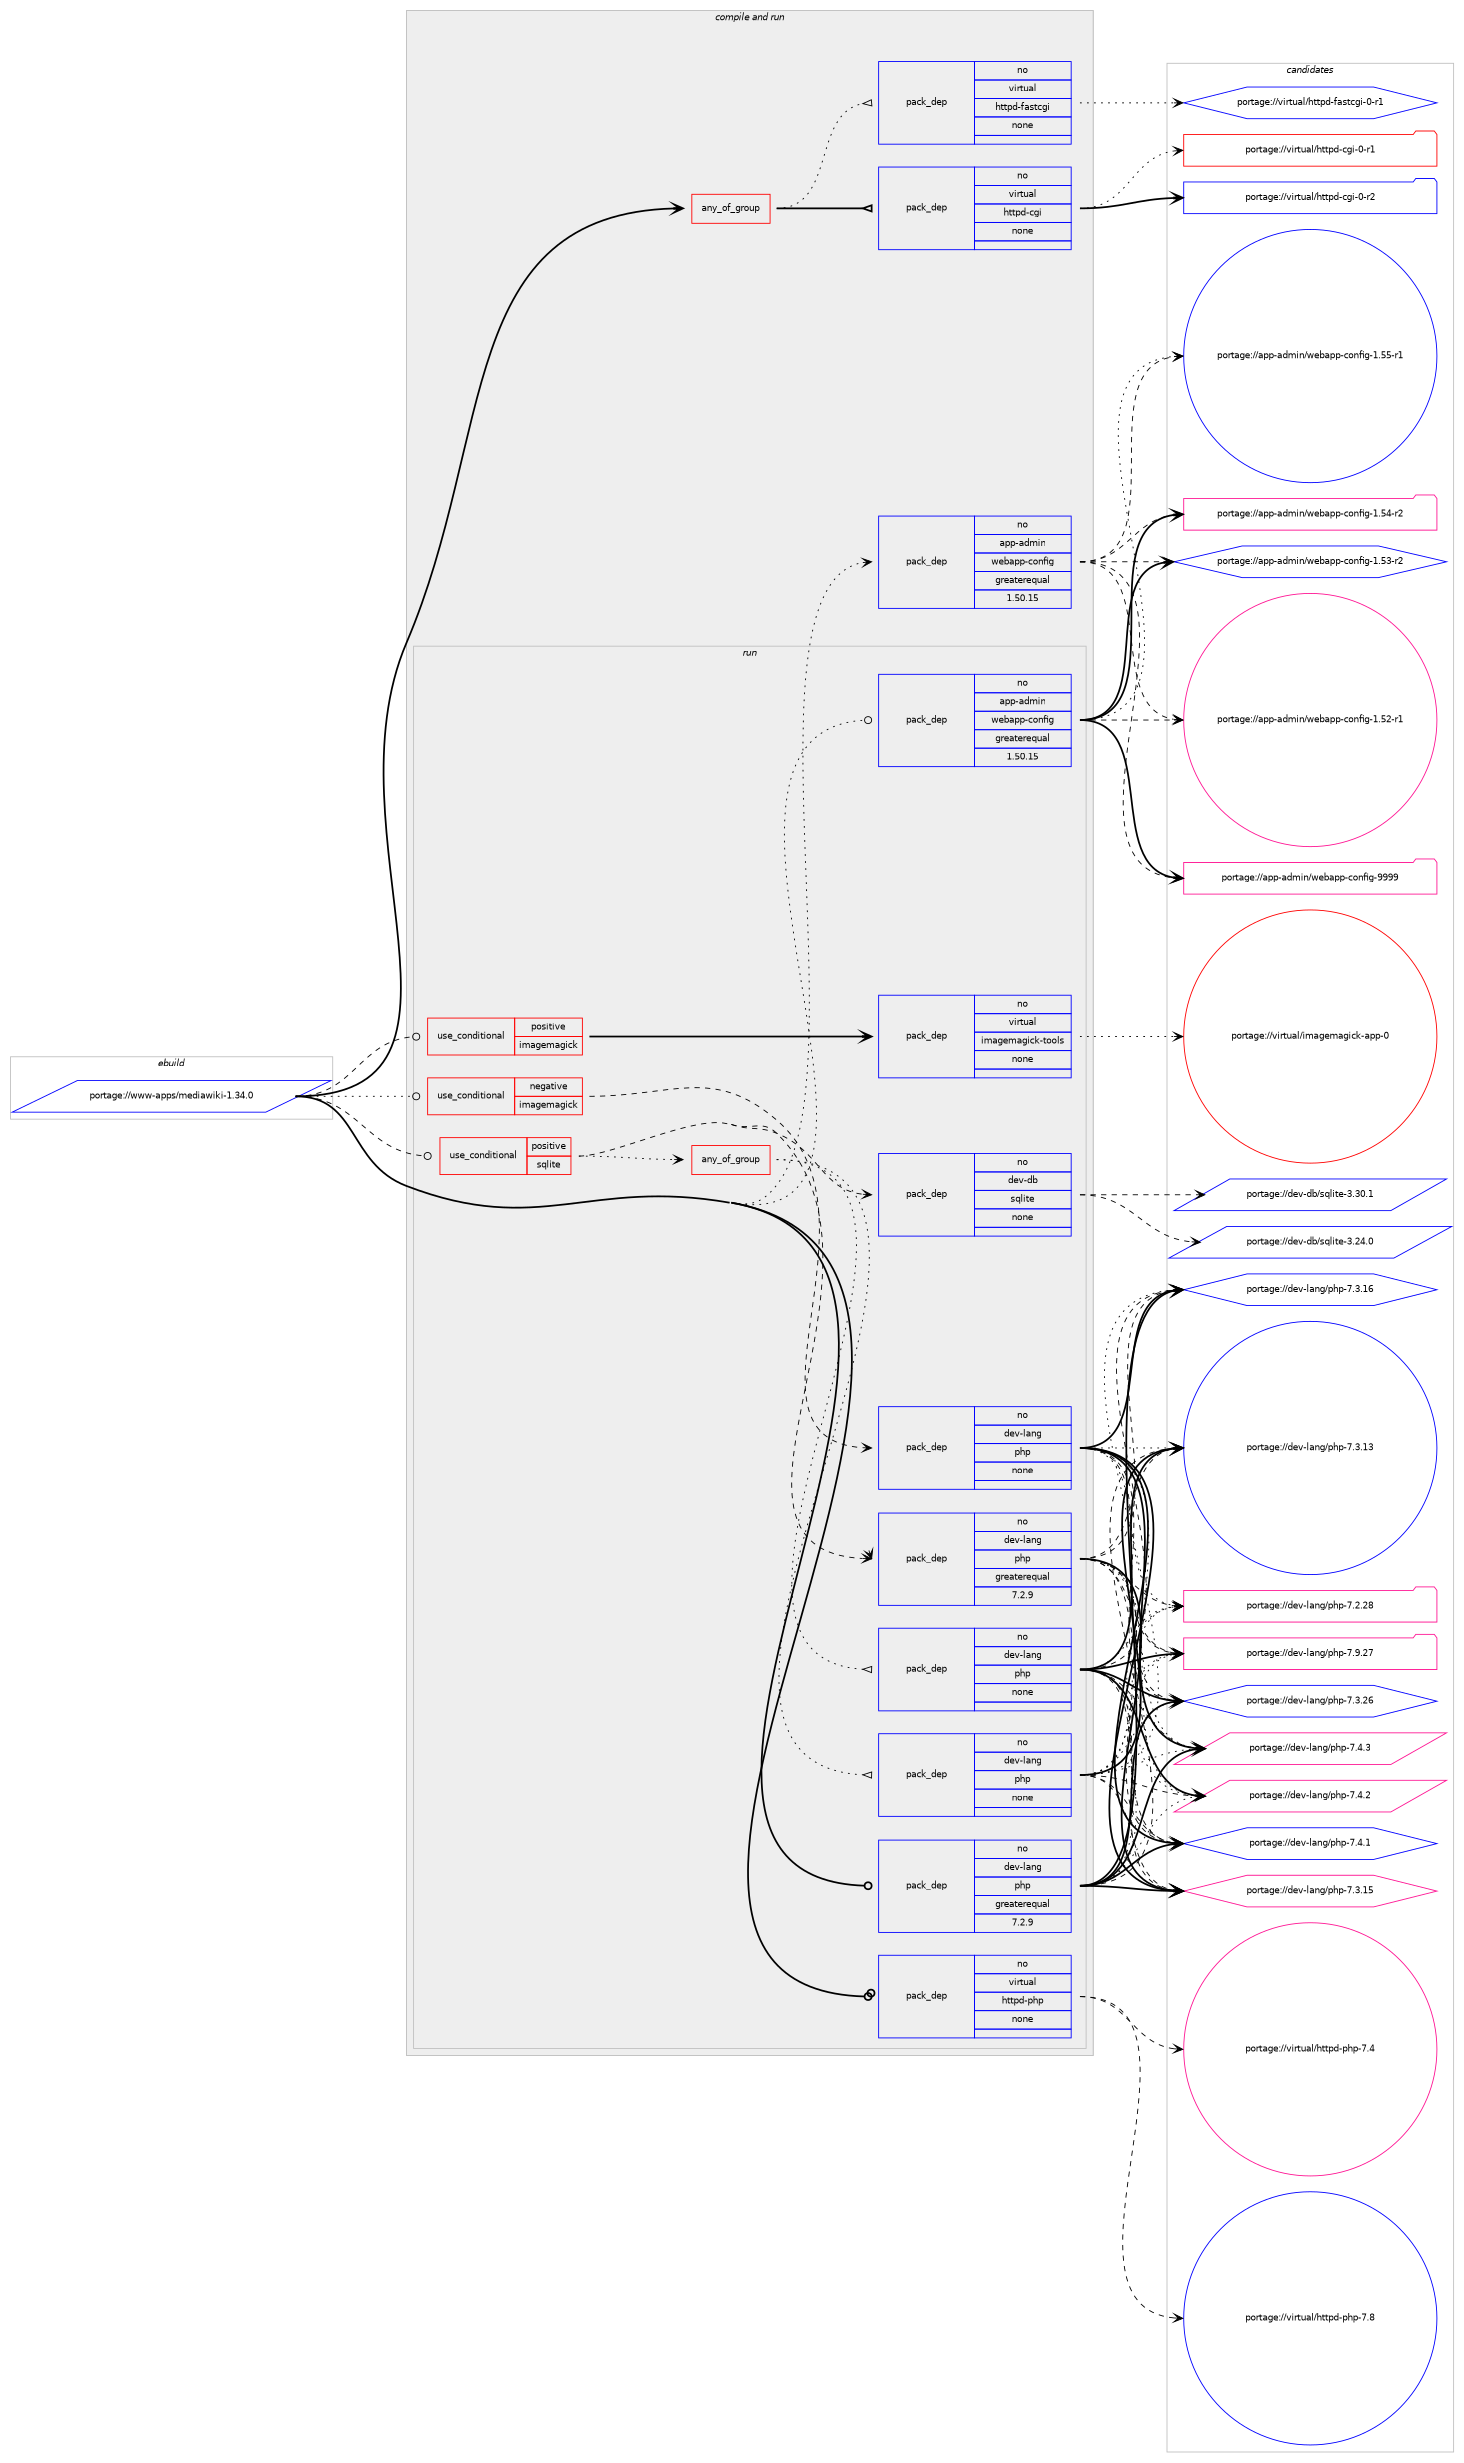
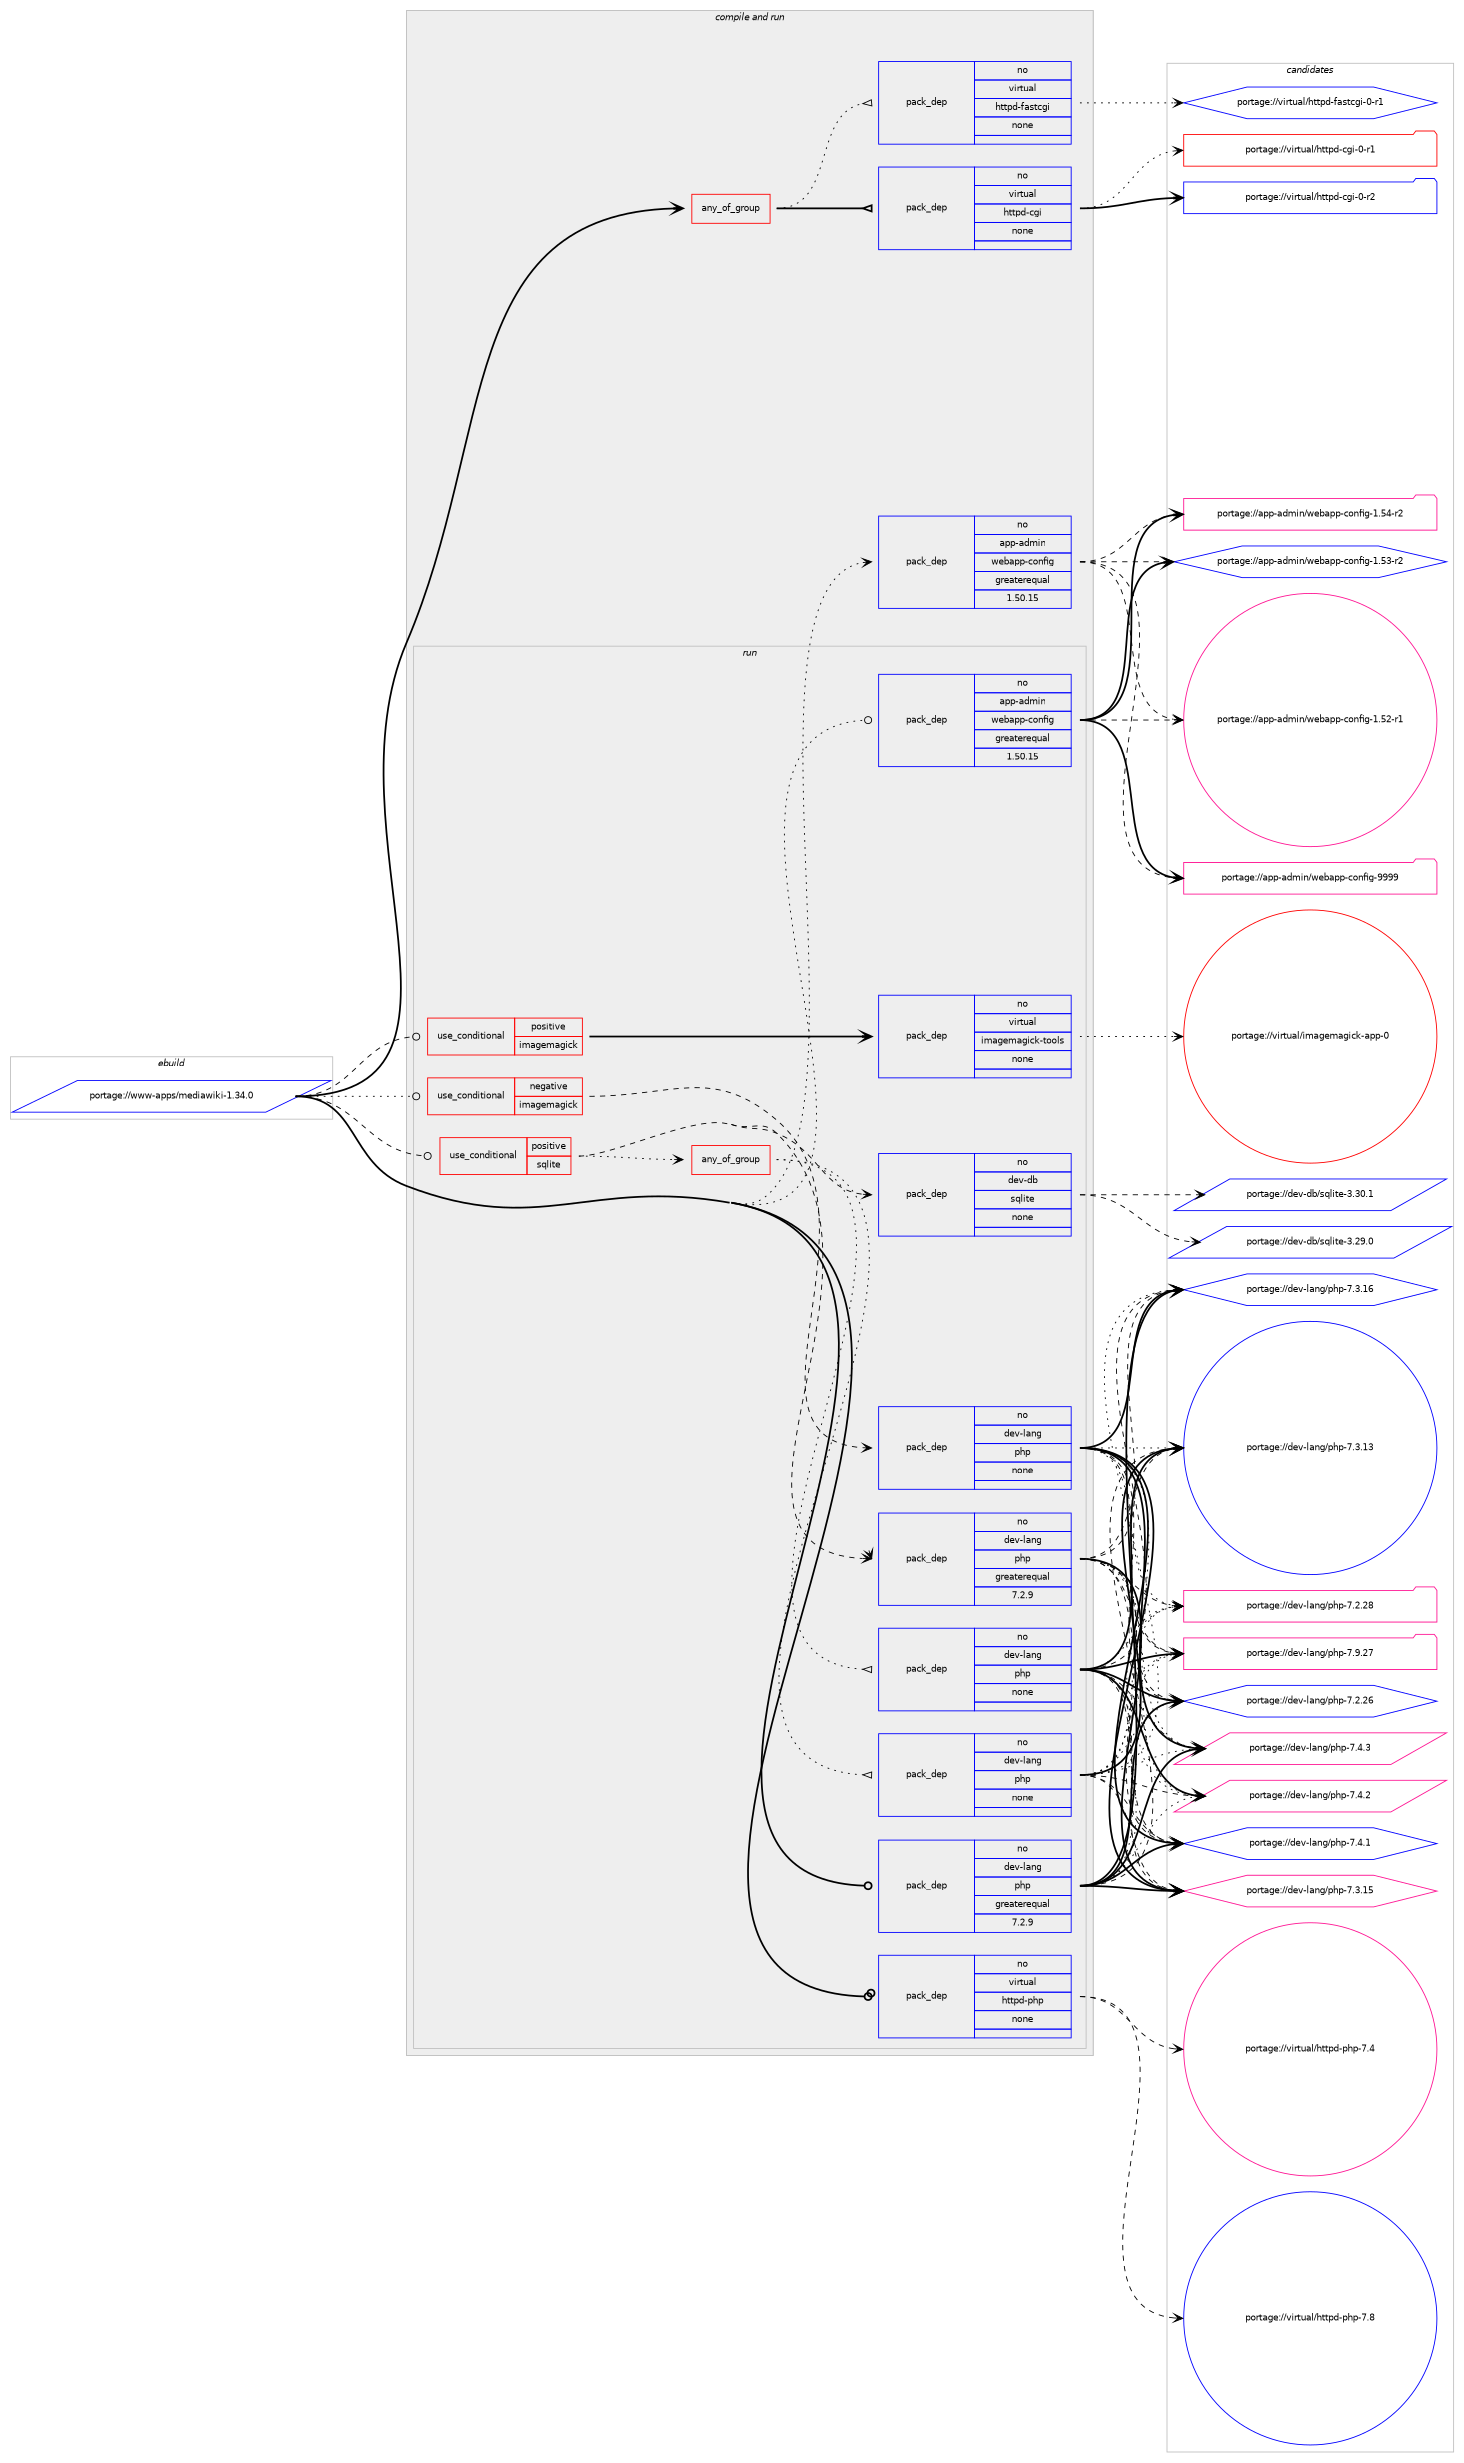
(1310, 356) -> none
(1310, 1242) -> (1310, 1242)
(1310, 1701) -> (1310, 1701)
